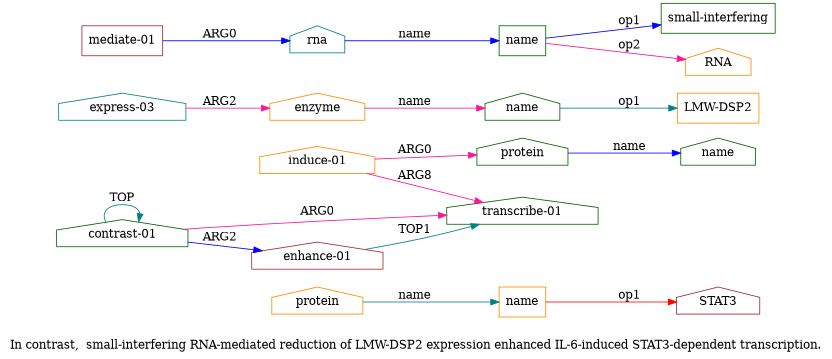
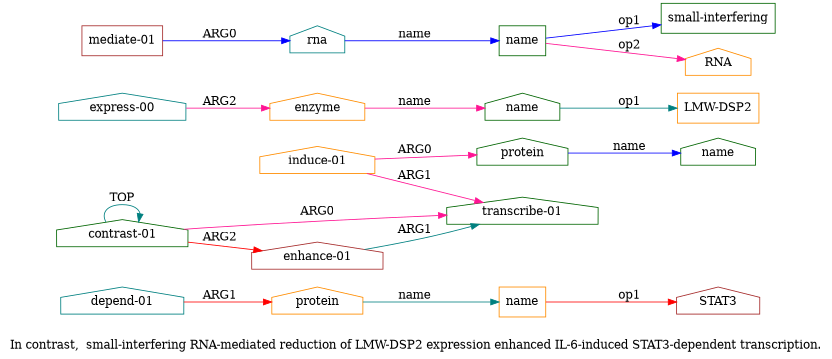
(122, 108) -> (122, 108)
(415, 176) -> (415, 176)
(415, 230) -> (415, 230)
(221, 246) -> (221, 246)
none -> (122, 302)
